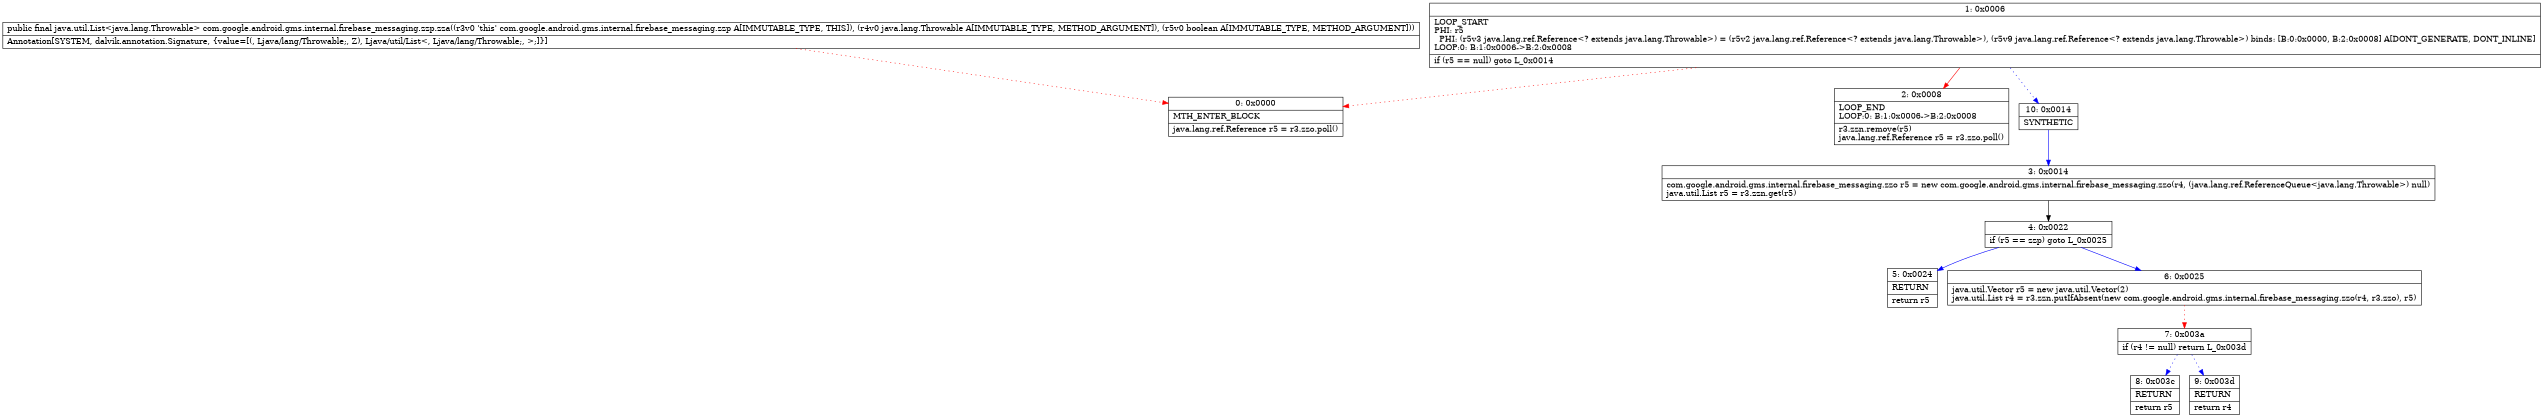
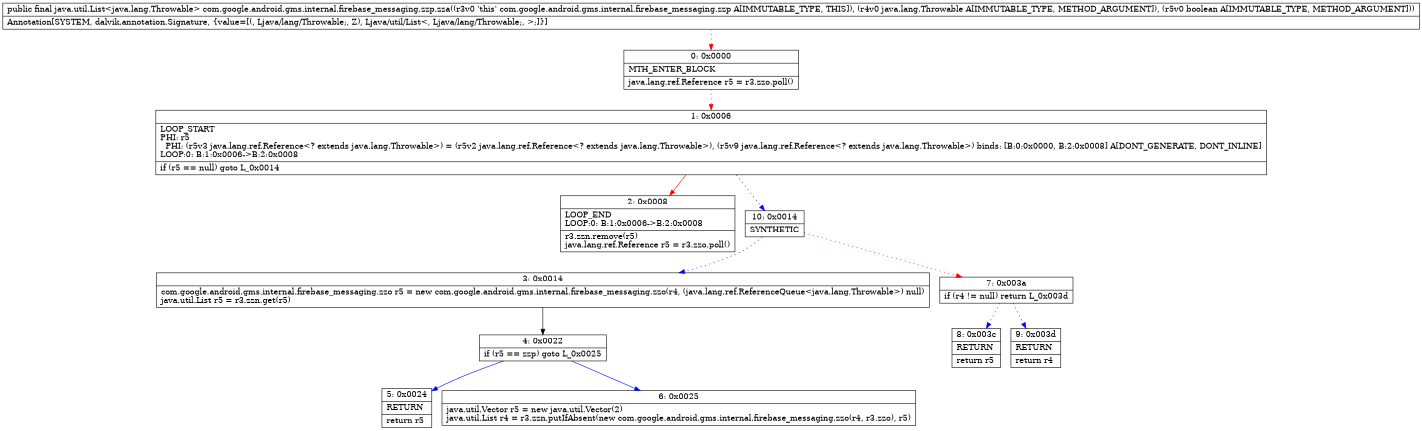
(1522, 87) -> (711, 97)
(2048, 145) -> (725, 258)
(2184, 314) -> (880, 254)
